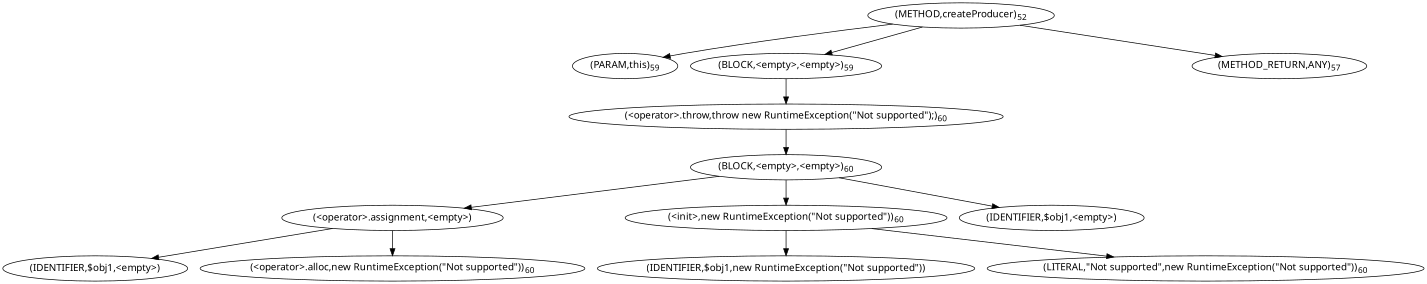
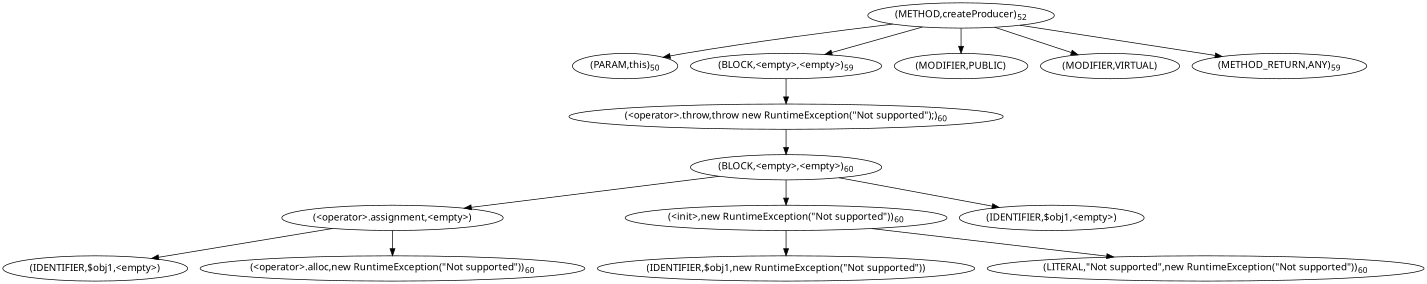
(655, 65) -> (655, 65)
(1336, 65) -> (1336, 65)
none -> (961, 66)
none -> (1110, 66)
